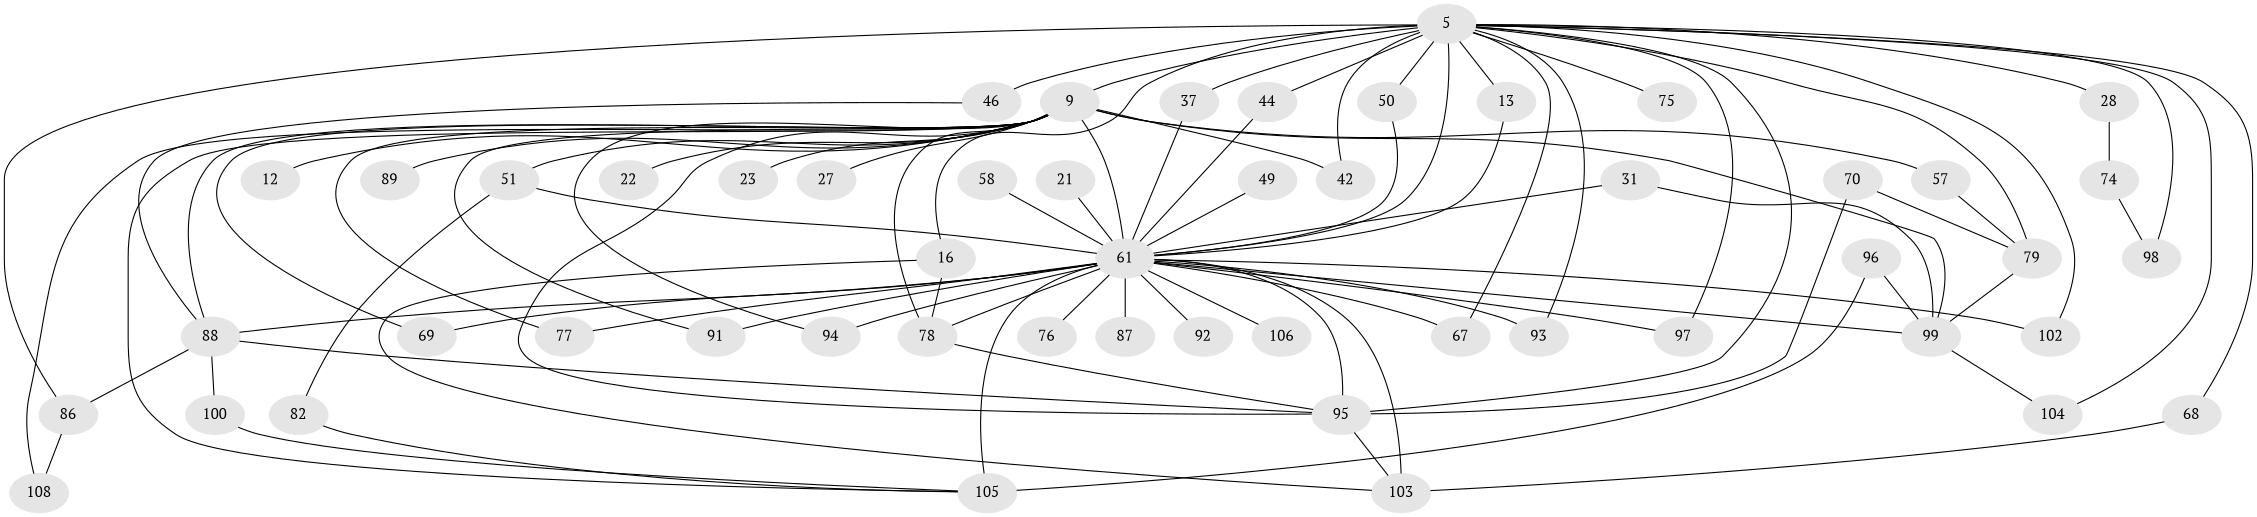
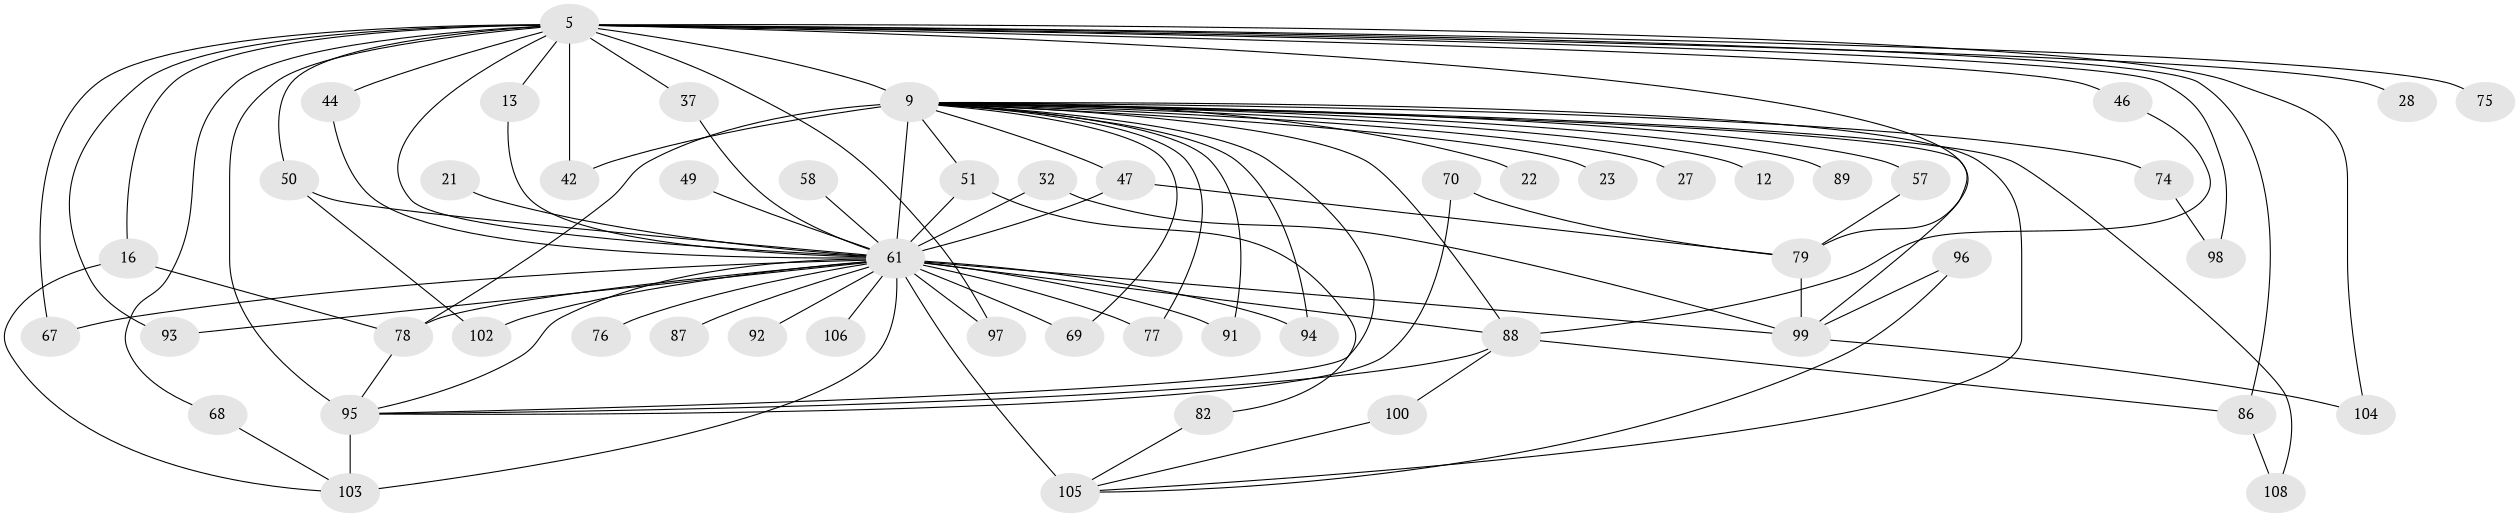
(1847, 75) -> (385, 258)
(2109, 141) -> (1542, 114)
none -> (1126, 180)
(1630, 180) -> (1047, 180)
